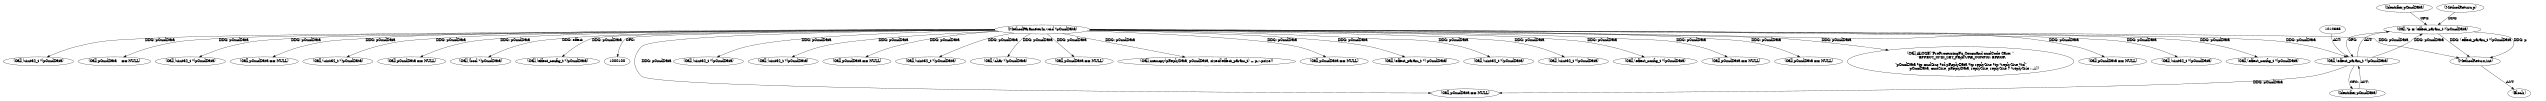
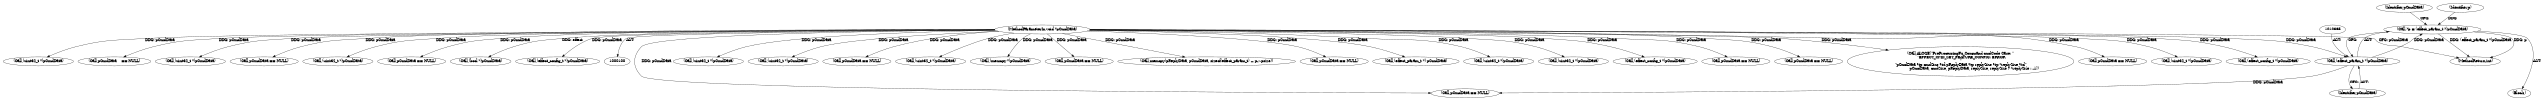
(2460, 8) -> (2460, 8)
(631, 40) -> (631, 40)
(2393, 40) -> (2393, 40)
(1005, 61) -> (1005, 61)
(2496, 77) -> (2528, 39)
